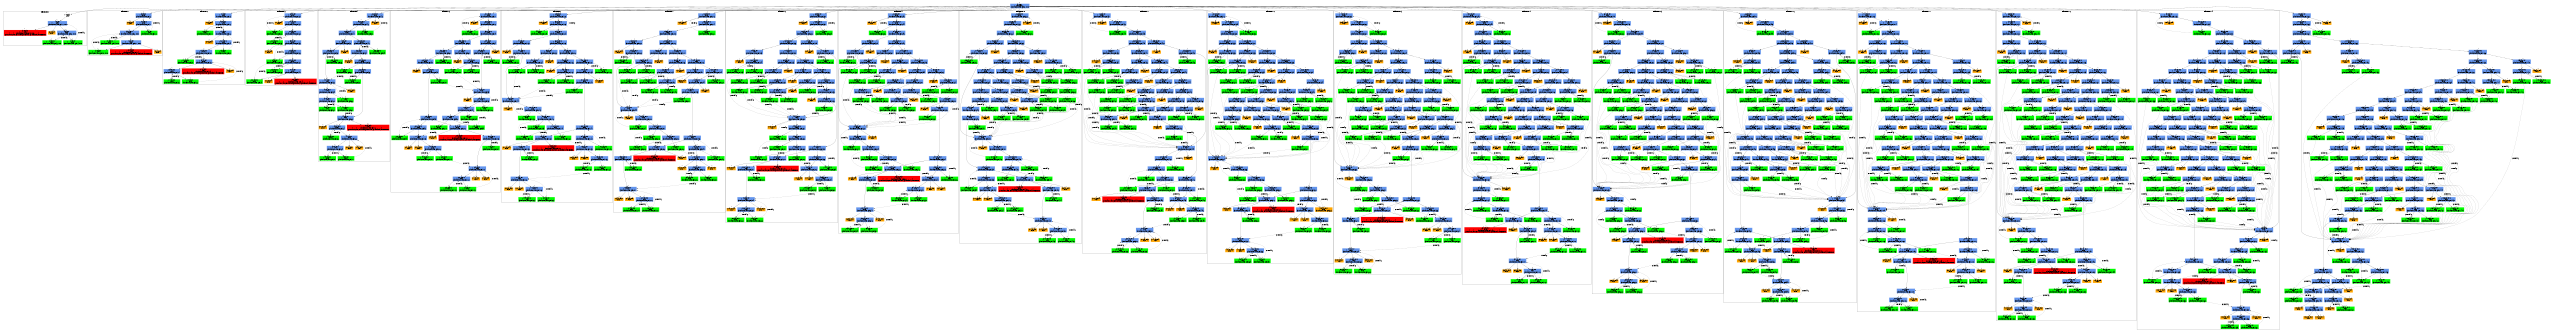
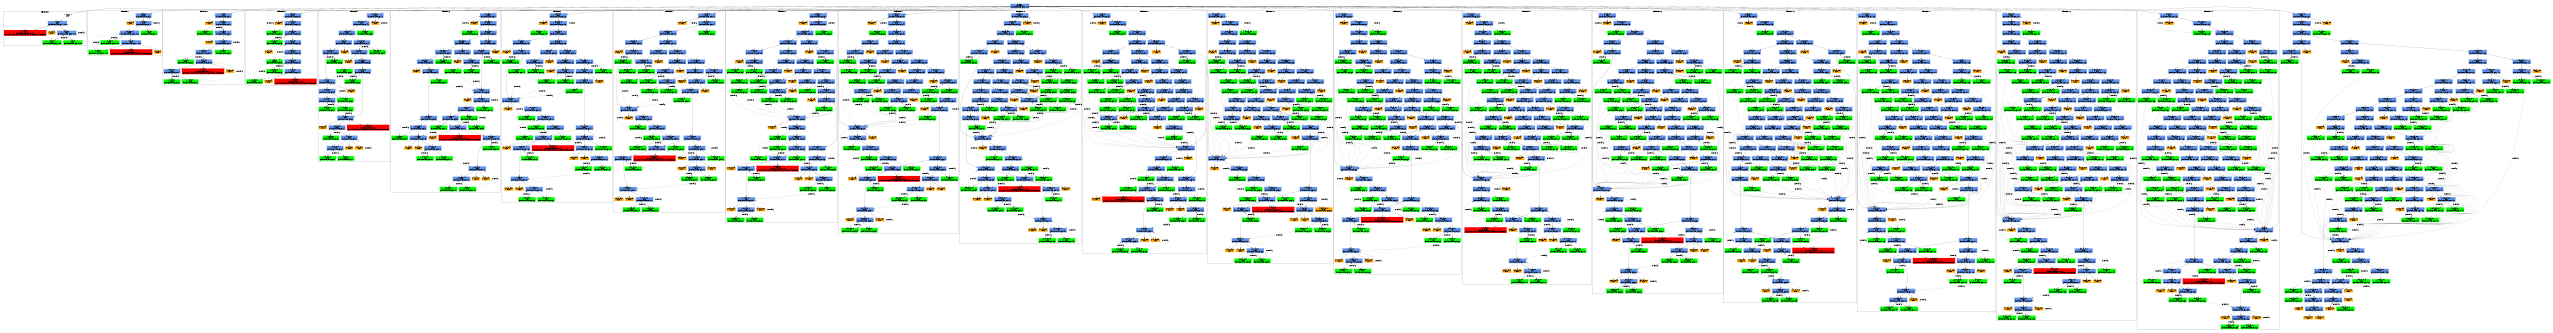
none -> (1296, 82)
(1665, 82) -> none
